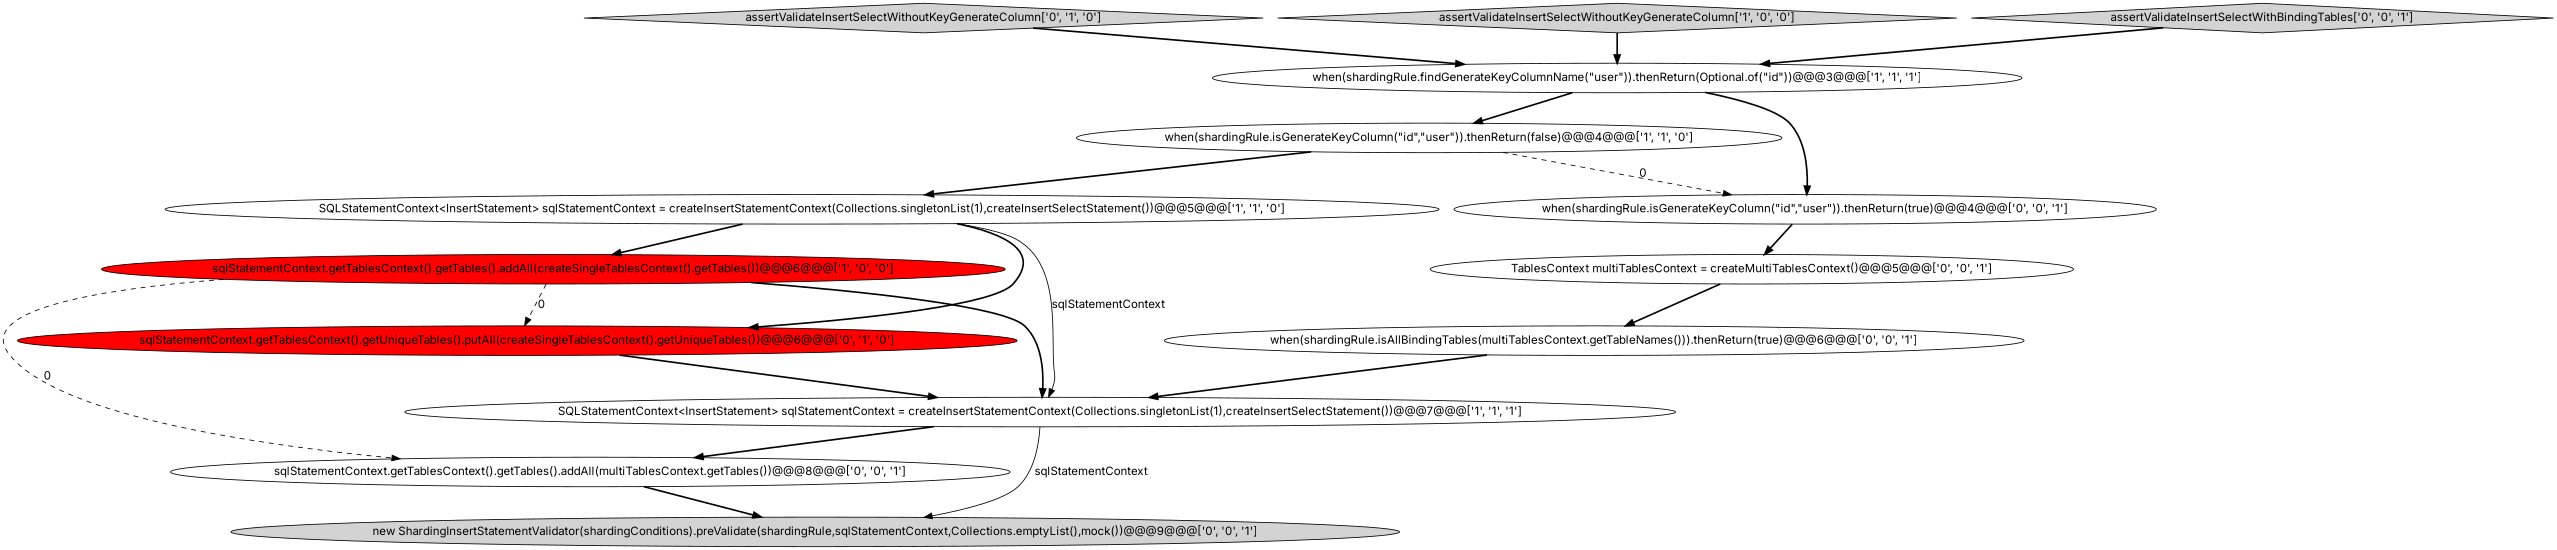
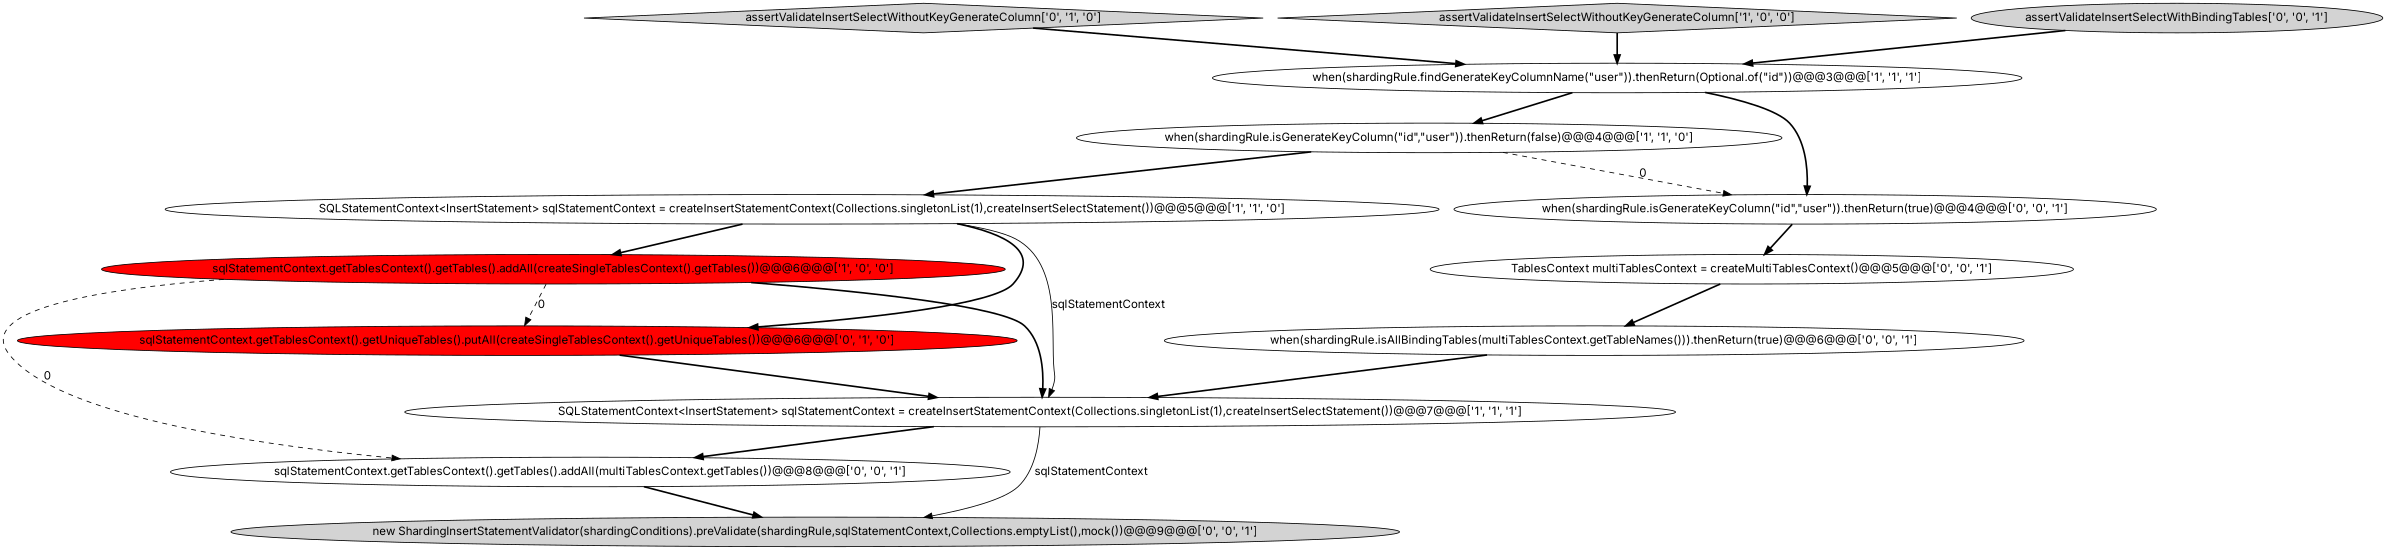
(2262, 18) -> (2177, 18)
